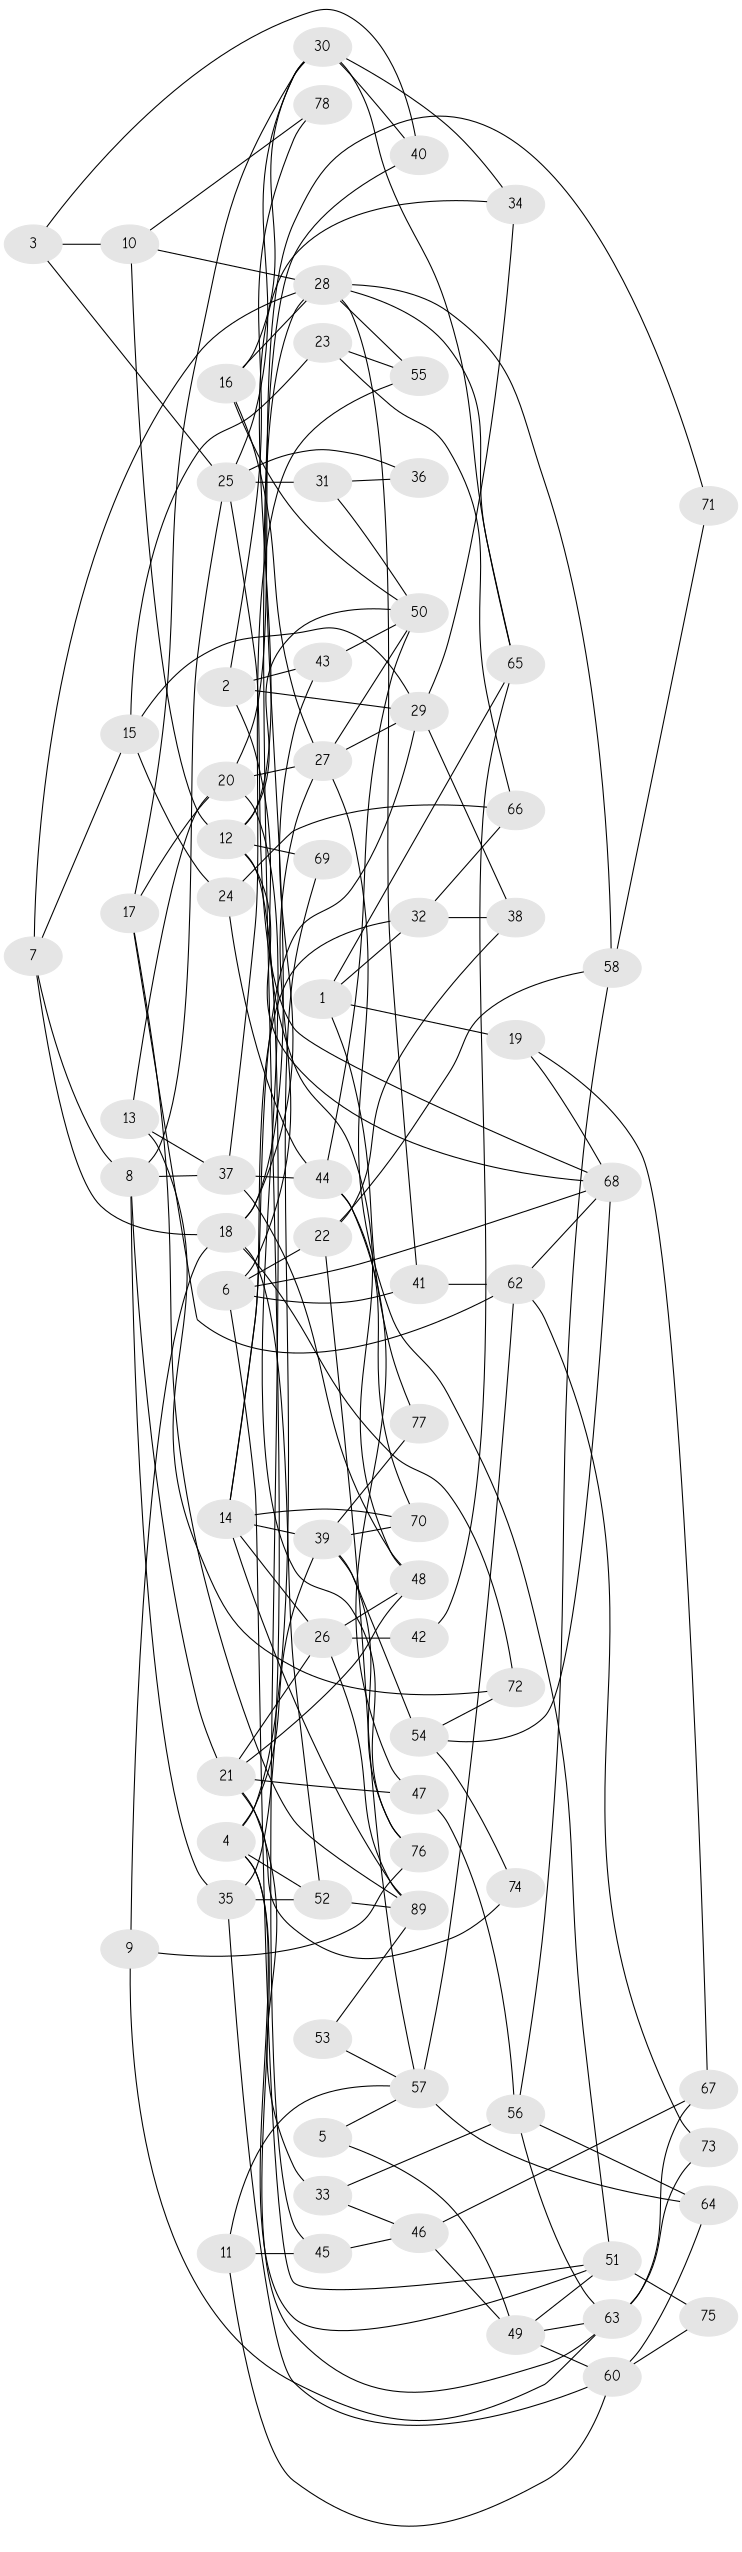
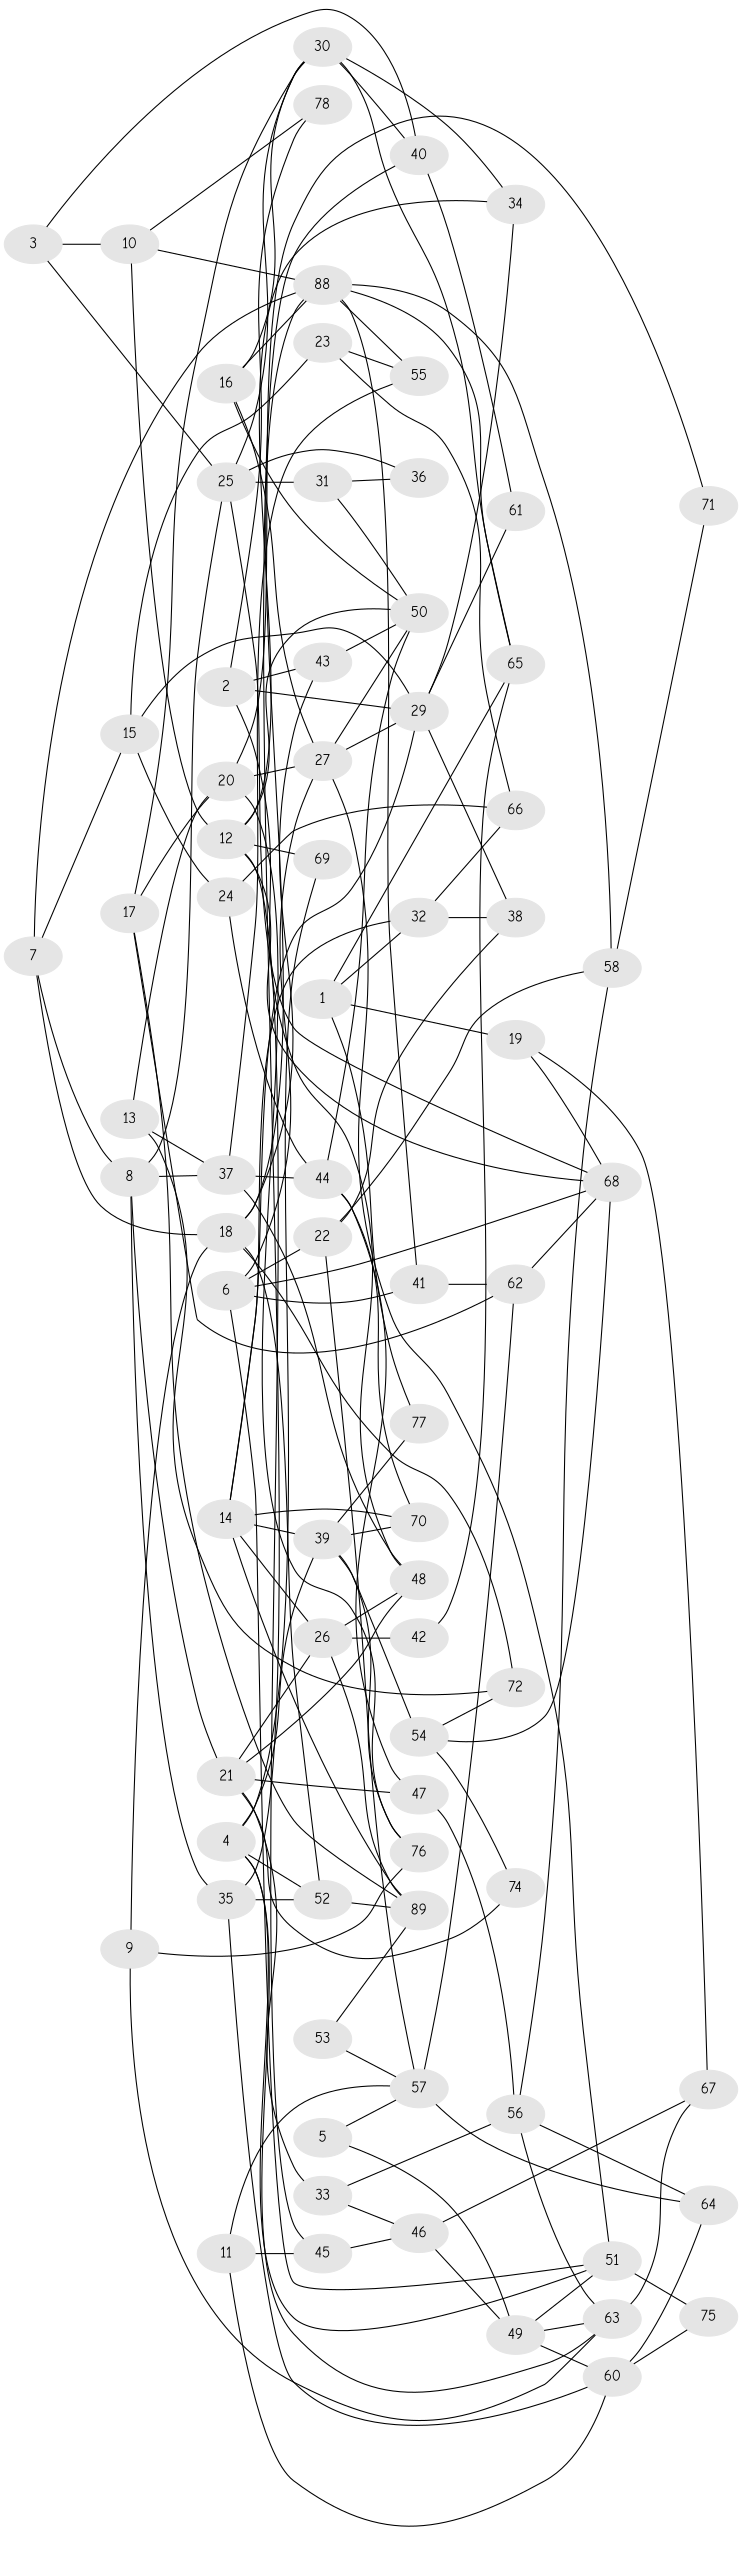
(323, 285) -> (323, 285)
none -> (516, 511)
(709, 2147) -> none
